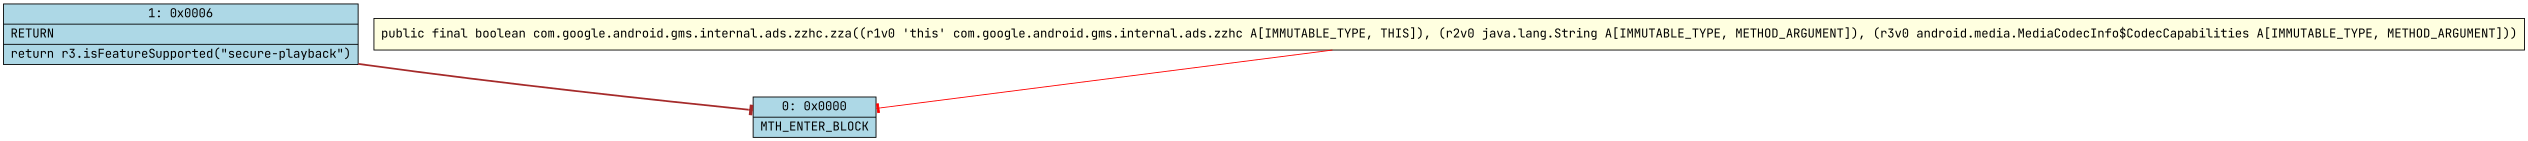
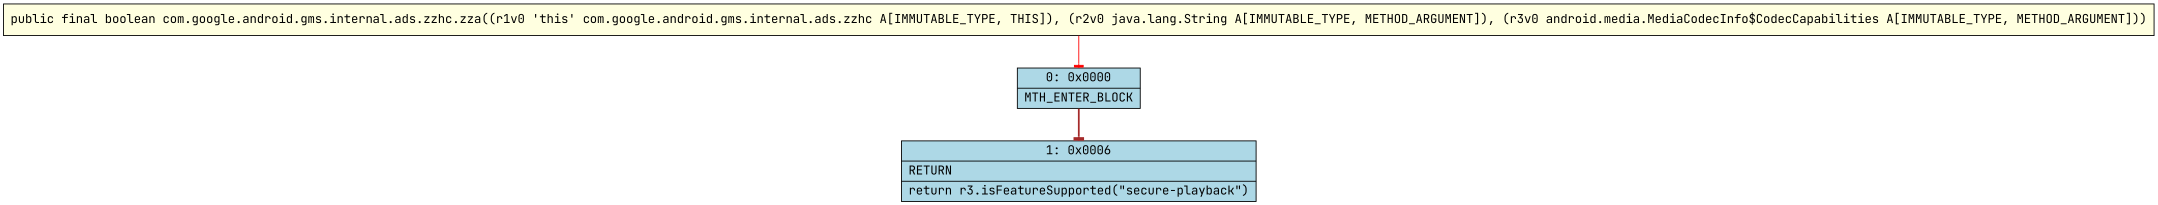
(553, 88) -> (1079, 122)
